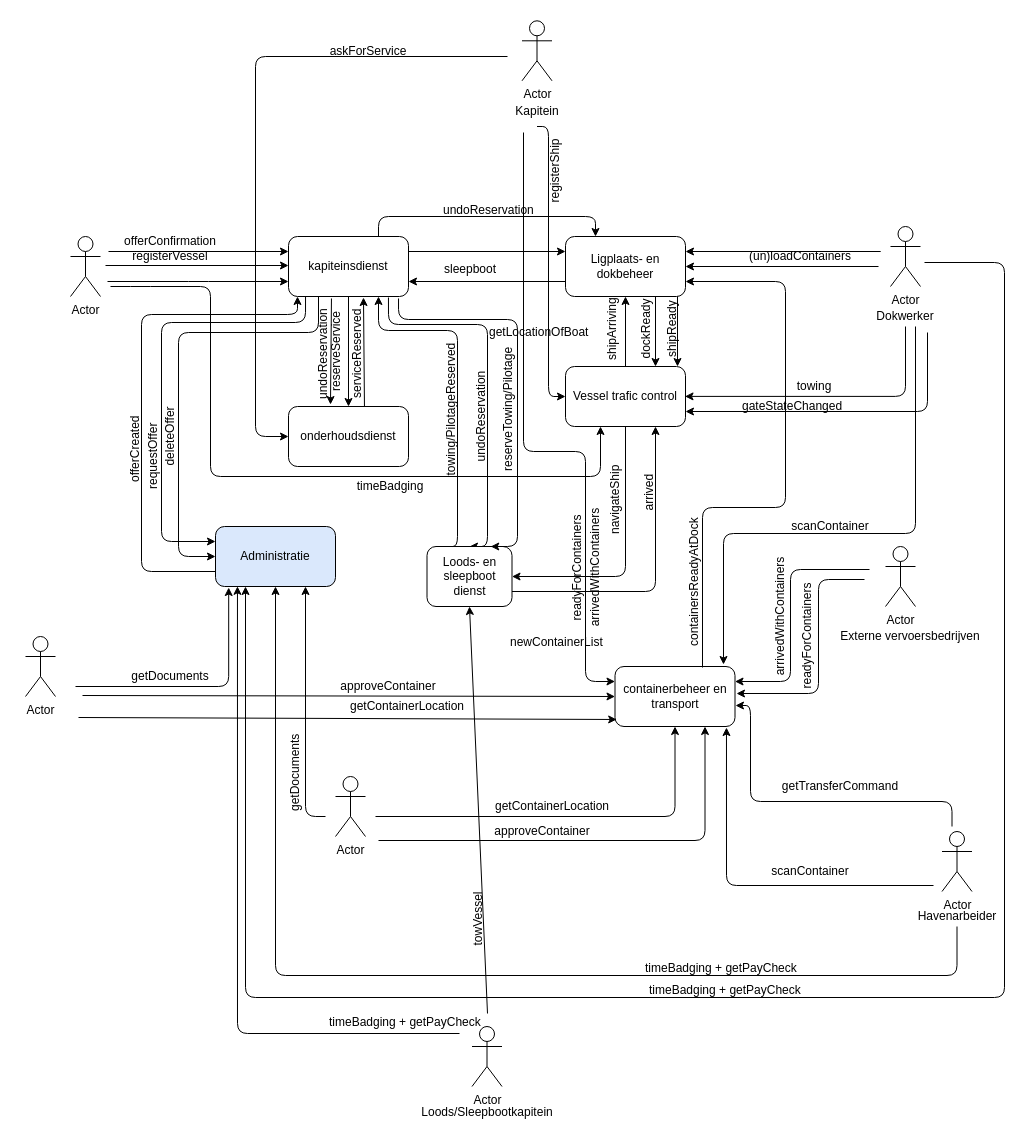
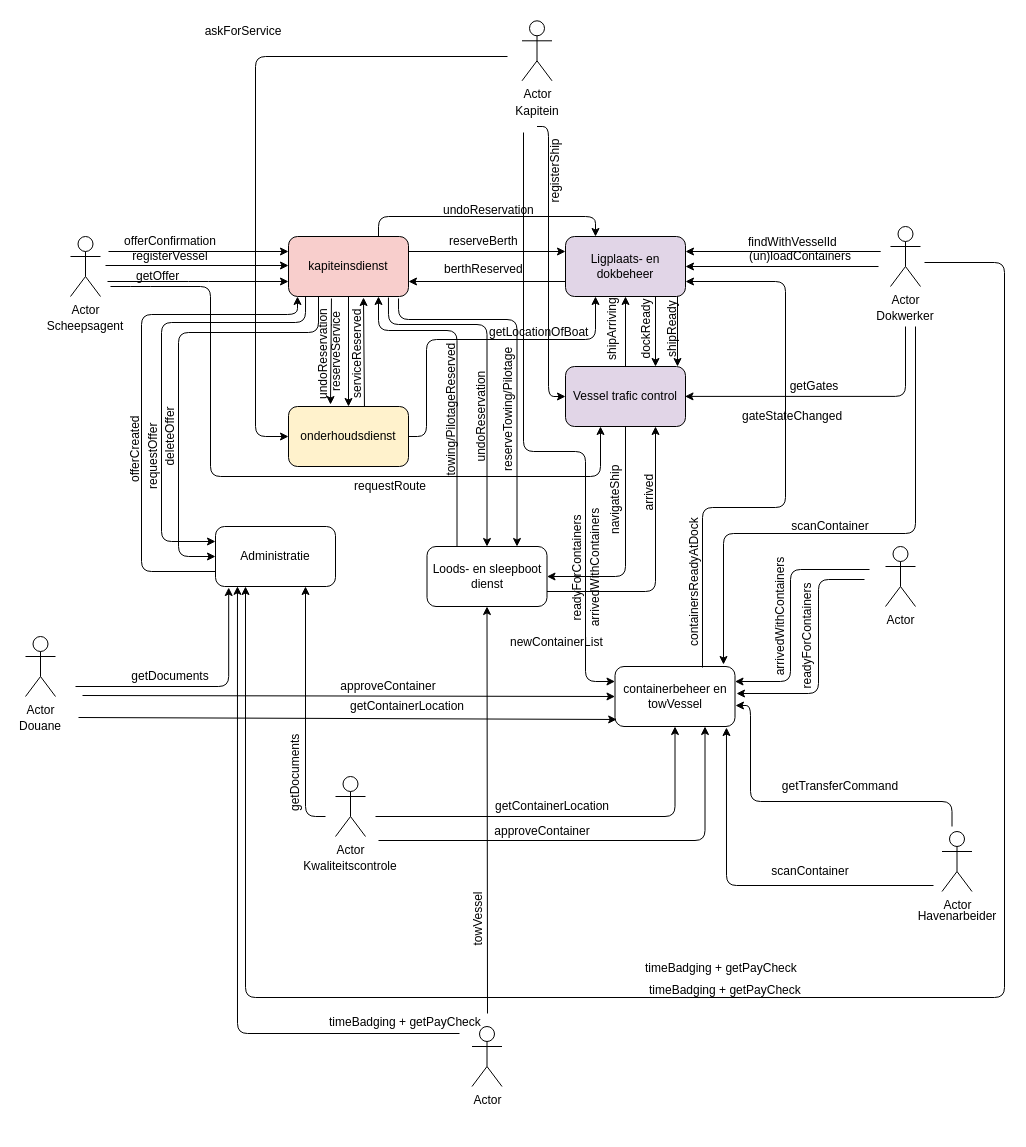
(369, 51) -> (244, 31)
none -> (487, 239)
none -> (796, 240)
(349, 267) -> (349, 267)
(626, 267) -> (626, 267)
(473, 270) -> (488, 270)
none -> (161, 274)
none -> (86, 327)
none -> (476, 340)
(815, 387) -> (815, 387)
(626, 397) -> (626, 397)
(796, 404) -> (796, 414)
(844, 412) -> none
(349, 437) -> (349, 437)
(391, 487) -> (391, 487)
(276, 557) -> (276, 557)
(470, 577) -> (487, 577)
(911, 637) -> none
(676, 697) -> (676, 697)
none -> (41, 727)
none -> (351, 867)
(450, 976) -> none
(487, 1112) -> none
